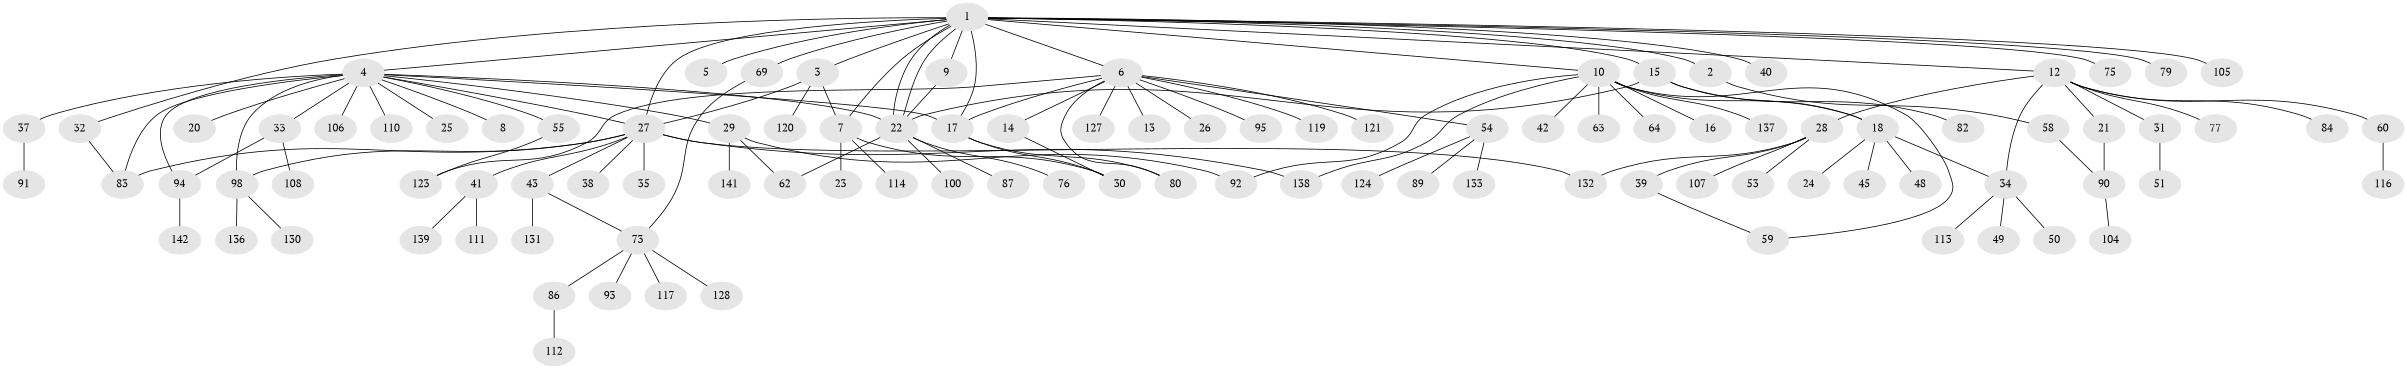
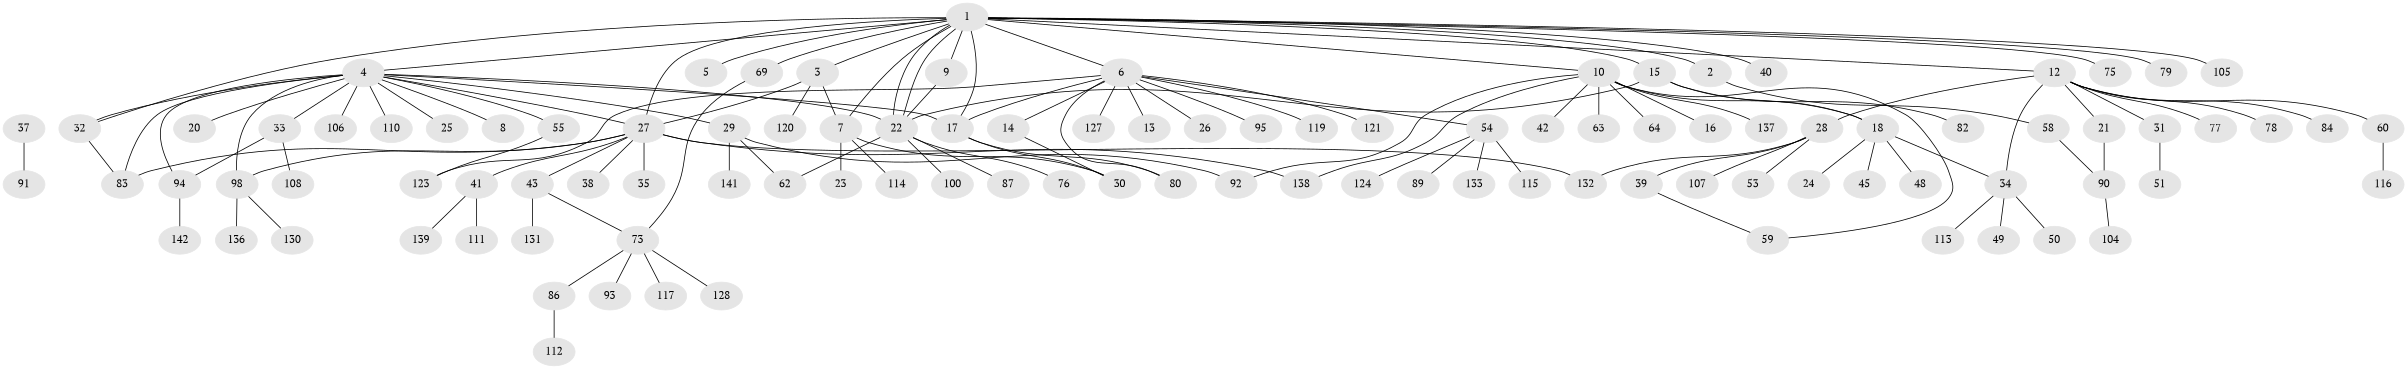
(190, 87) -> (219, 91)
none -> (2272, 129)
none -> (1530, 184)
